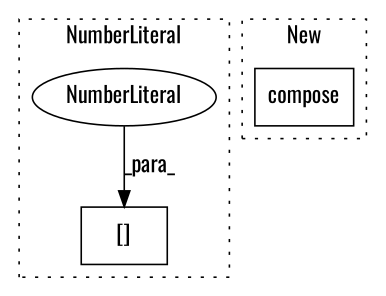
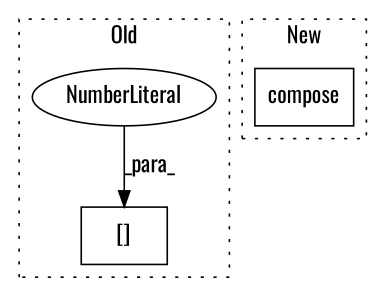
(124, 37) -> (124, 37)
